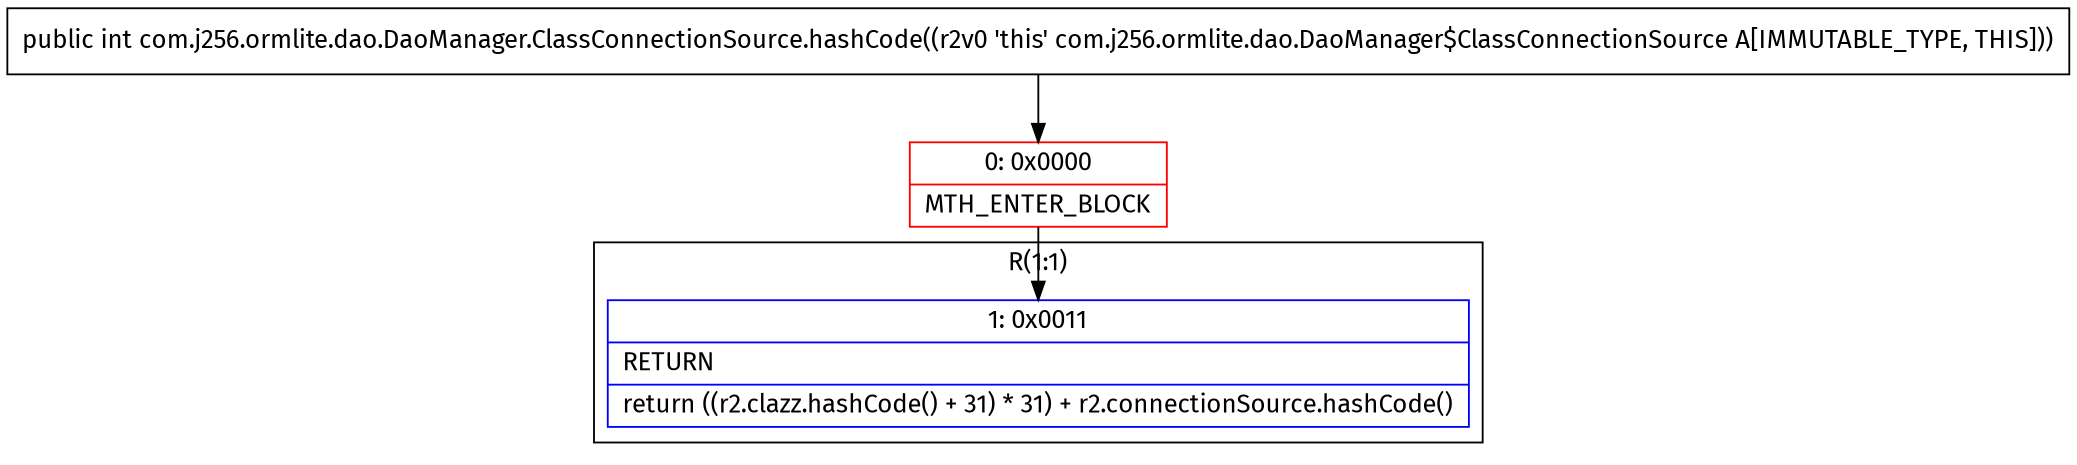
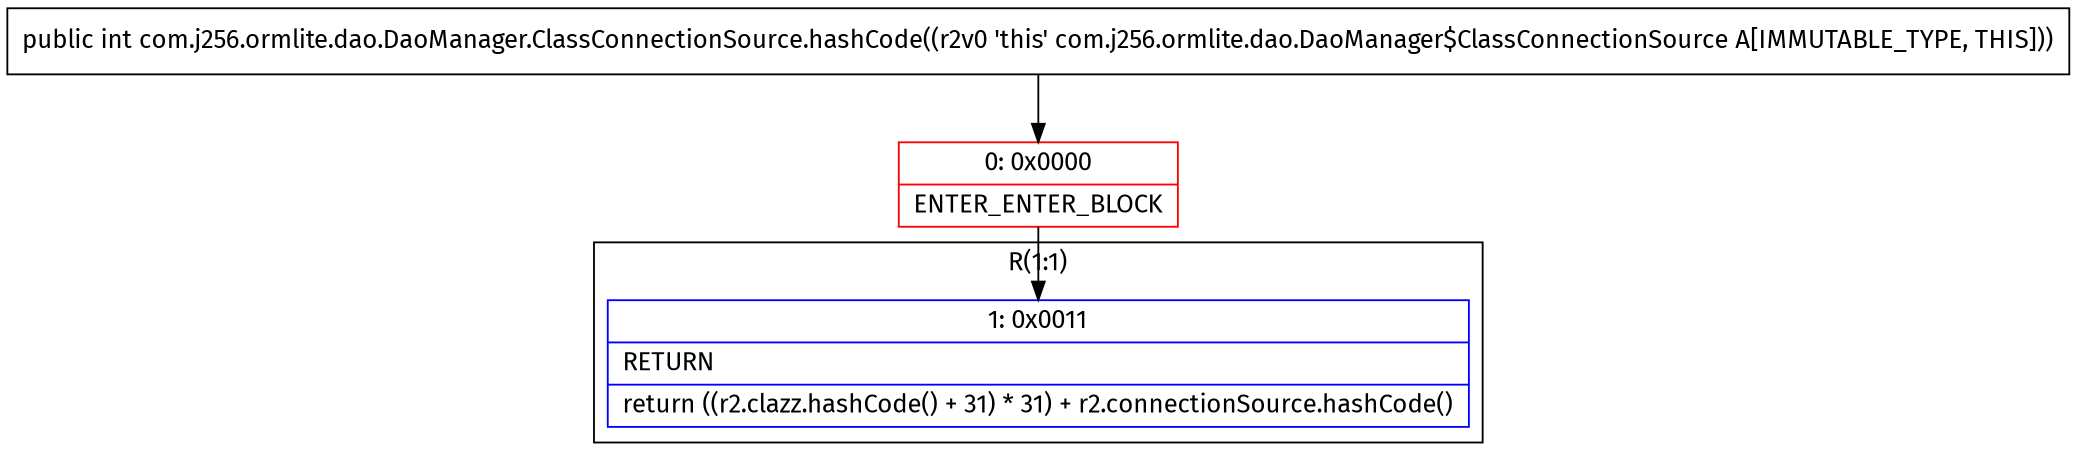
(1038, 205) -> (1038, 205)
